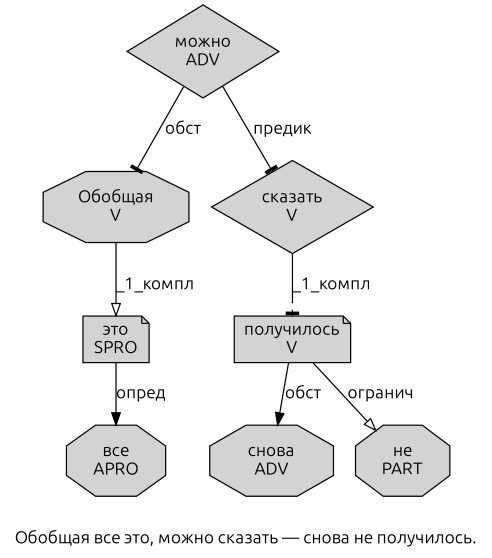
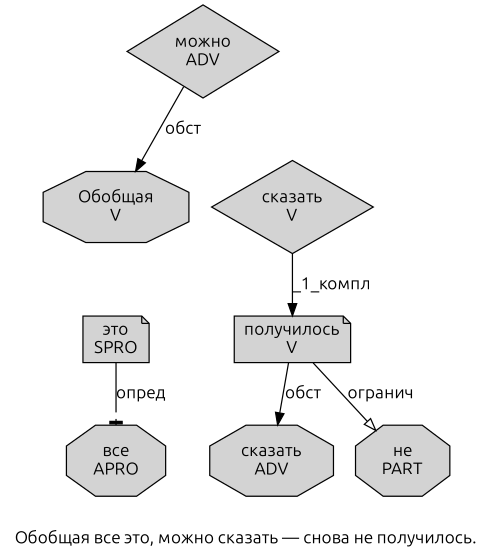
(161, 126) -> (161, 126)
(246, 126) -> none
(116, 273) -> none
(292, 278) -> (292, 278)
(116, 388) -> (116, 388)
(272, 461) -> (272, 461)
